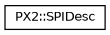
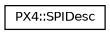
(55, 18) -> (55, 18)
